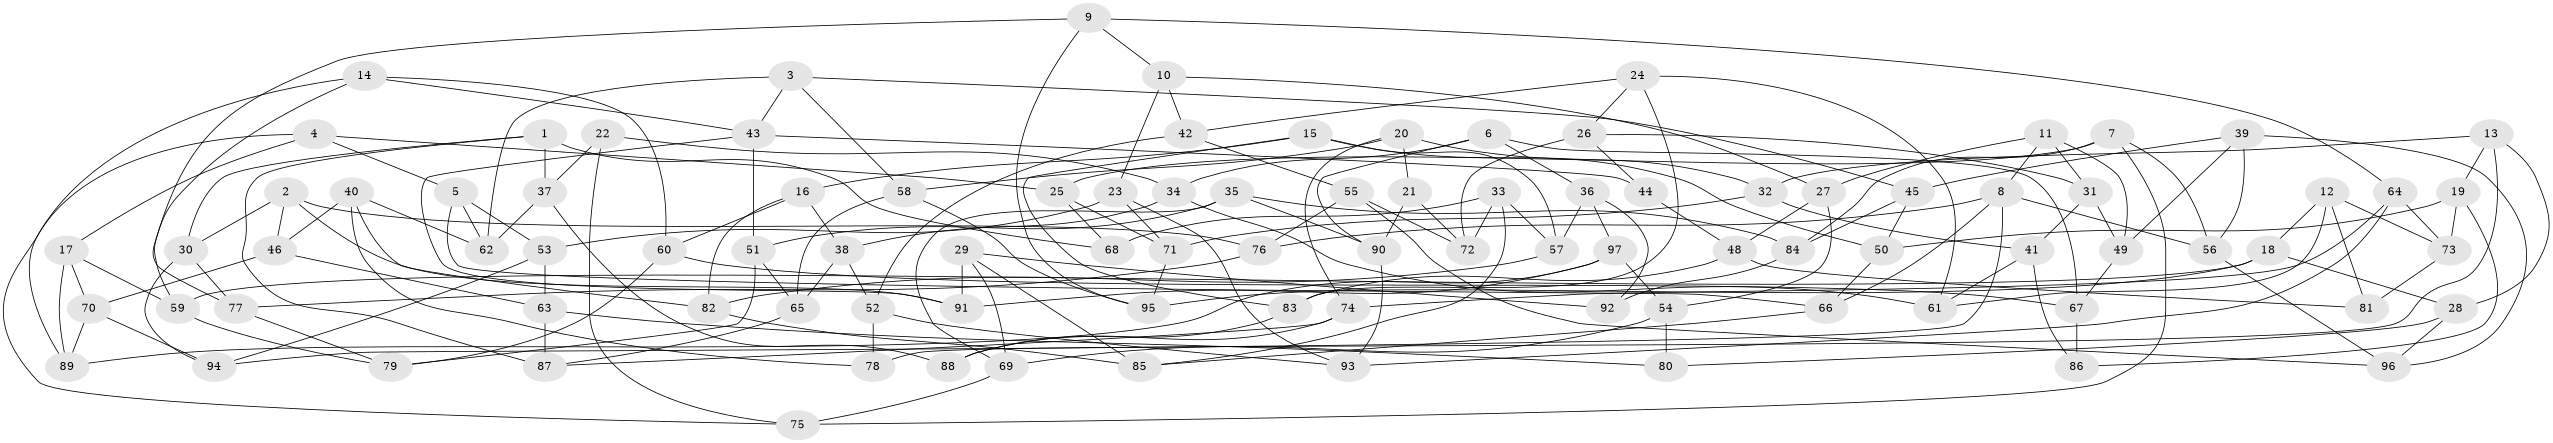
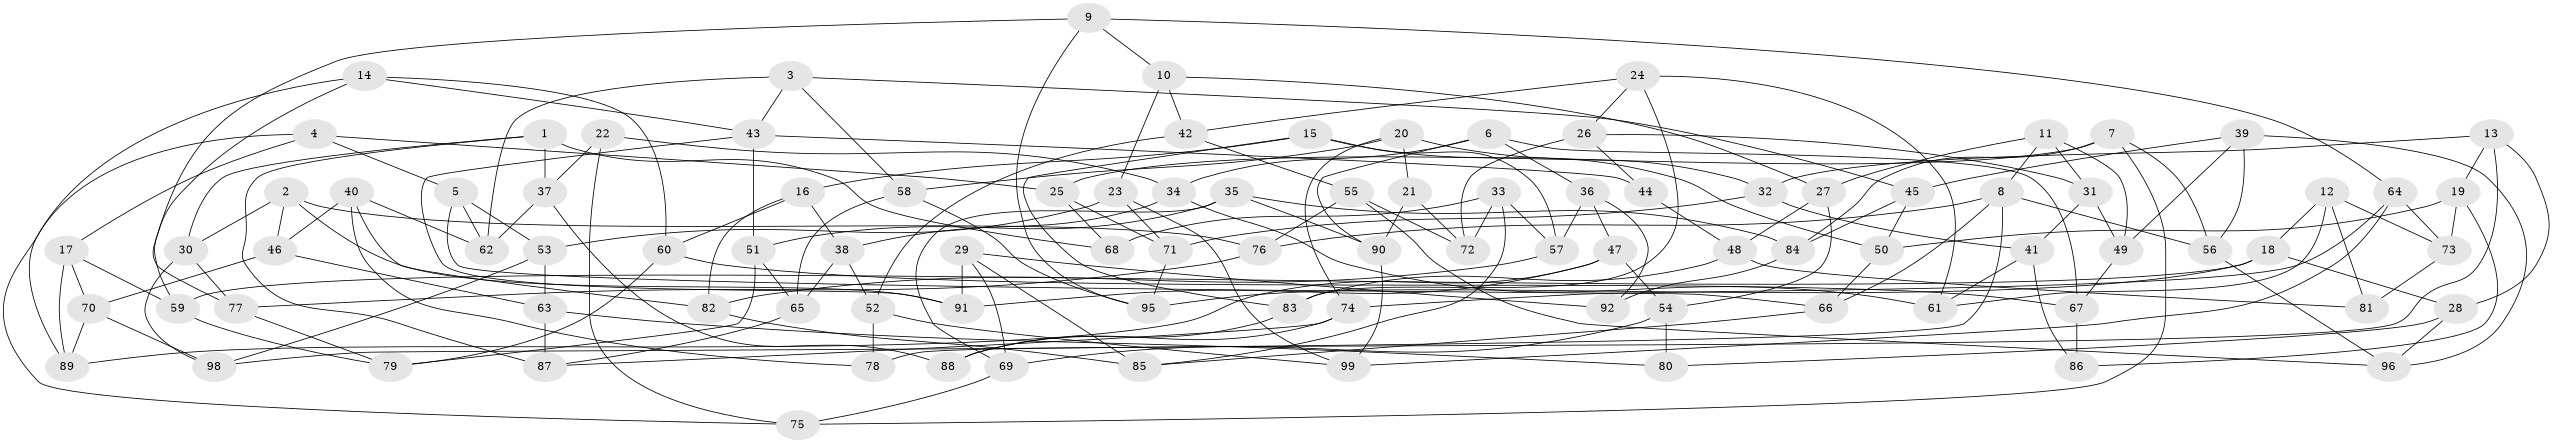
(1615, 251) -> (1615, 251)
(214, 367) -> (214, 367)
(1348, 367) -> (1348, 367)
